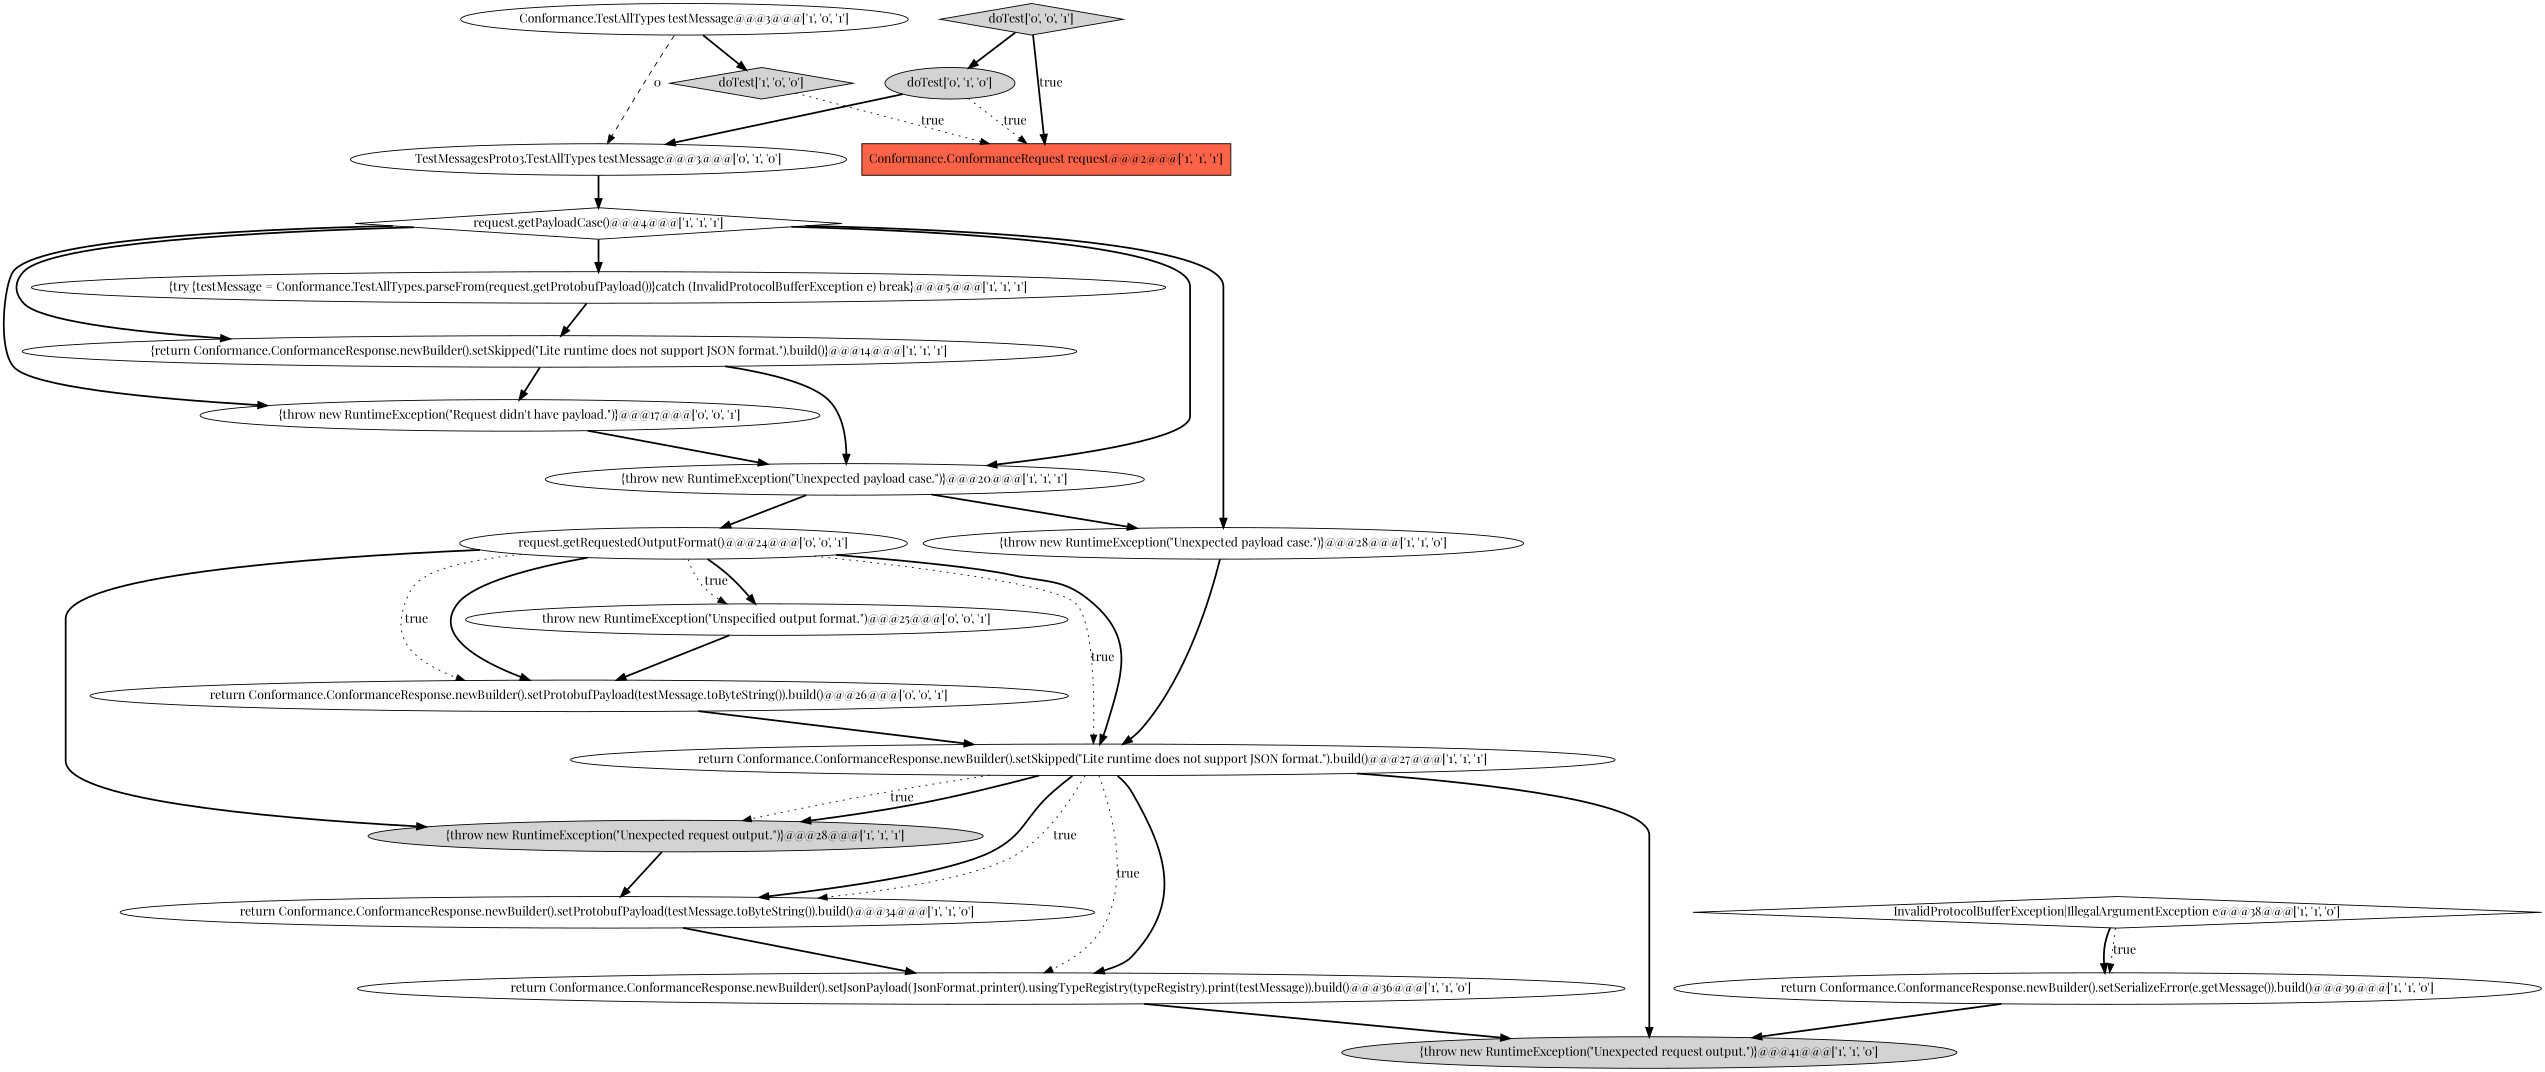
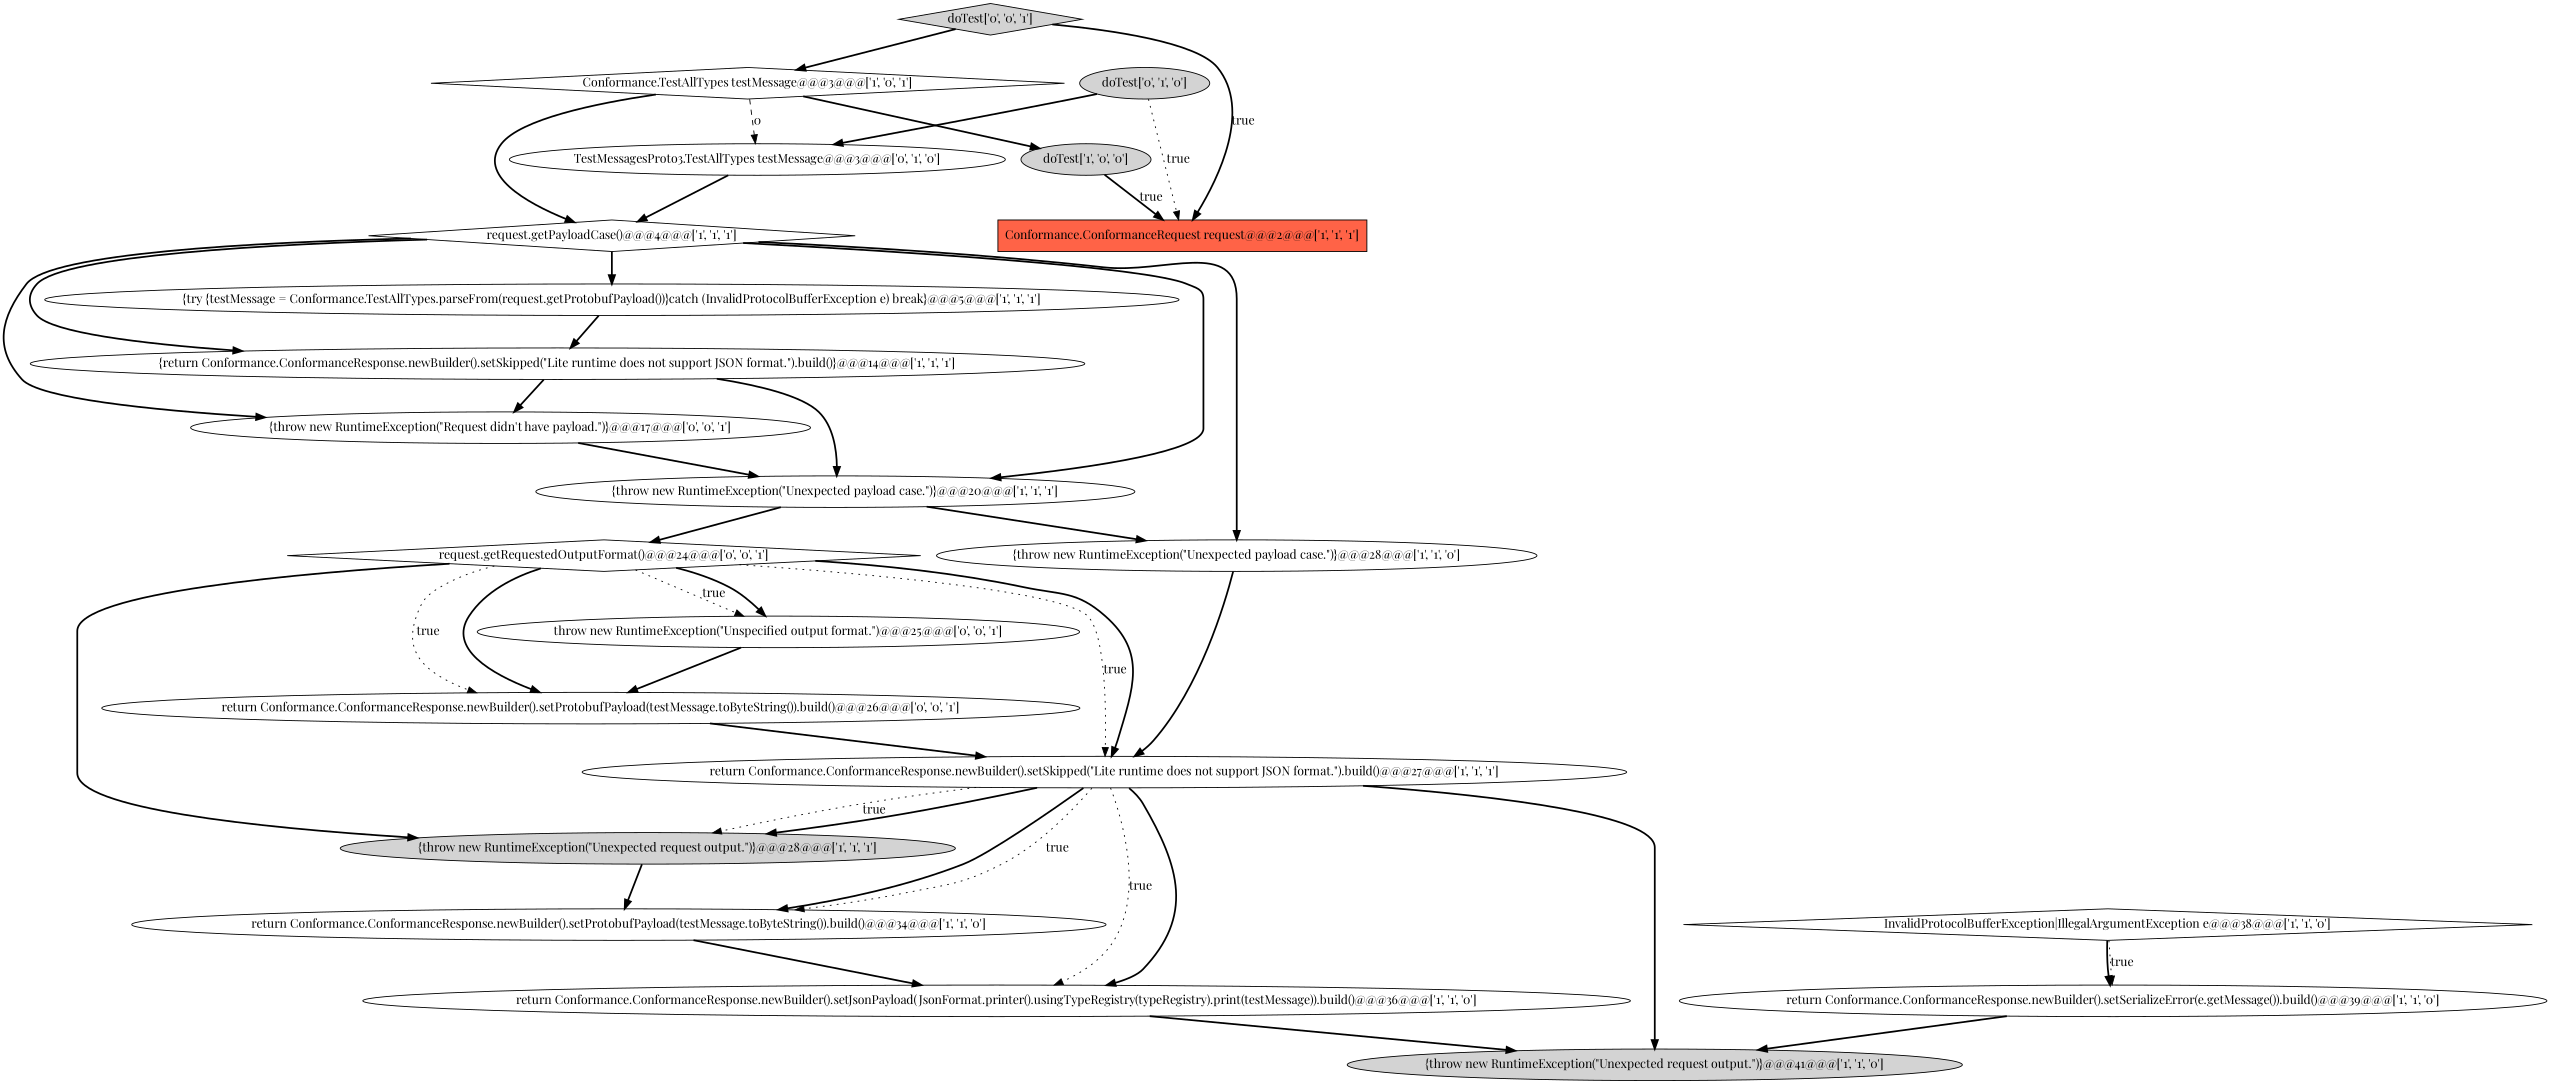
(684, 19) -> (748, 83)
(996, 47) -> (880, 48)
(762, 83) -> (1086, 160)
(888, 117) -> (1130, 195)
none -> (521, 129)
(684, 543) -> (604, 556)
